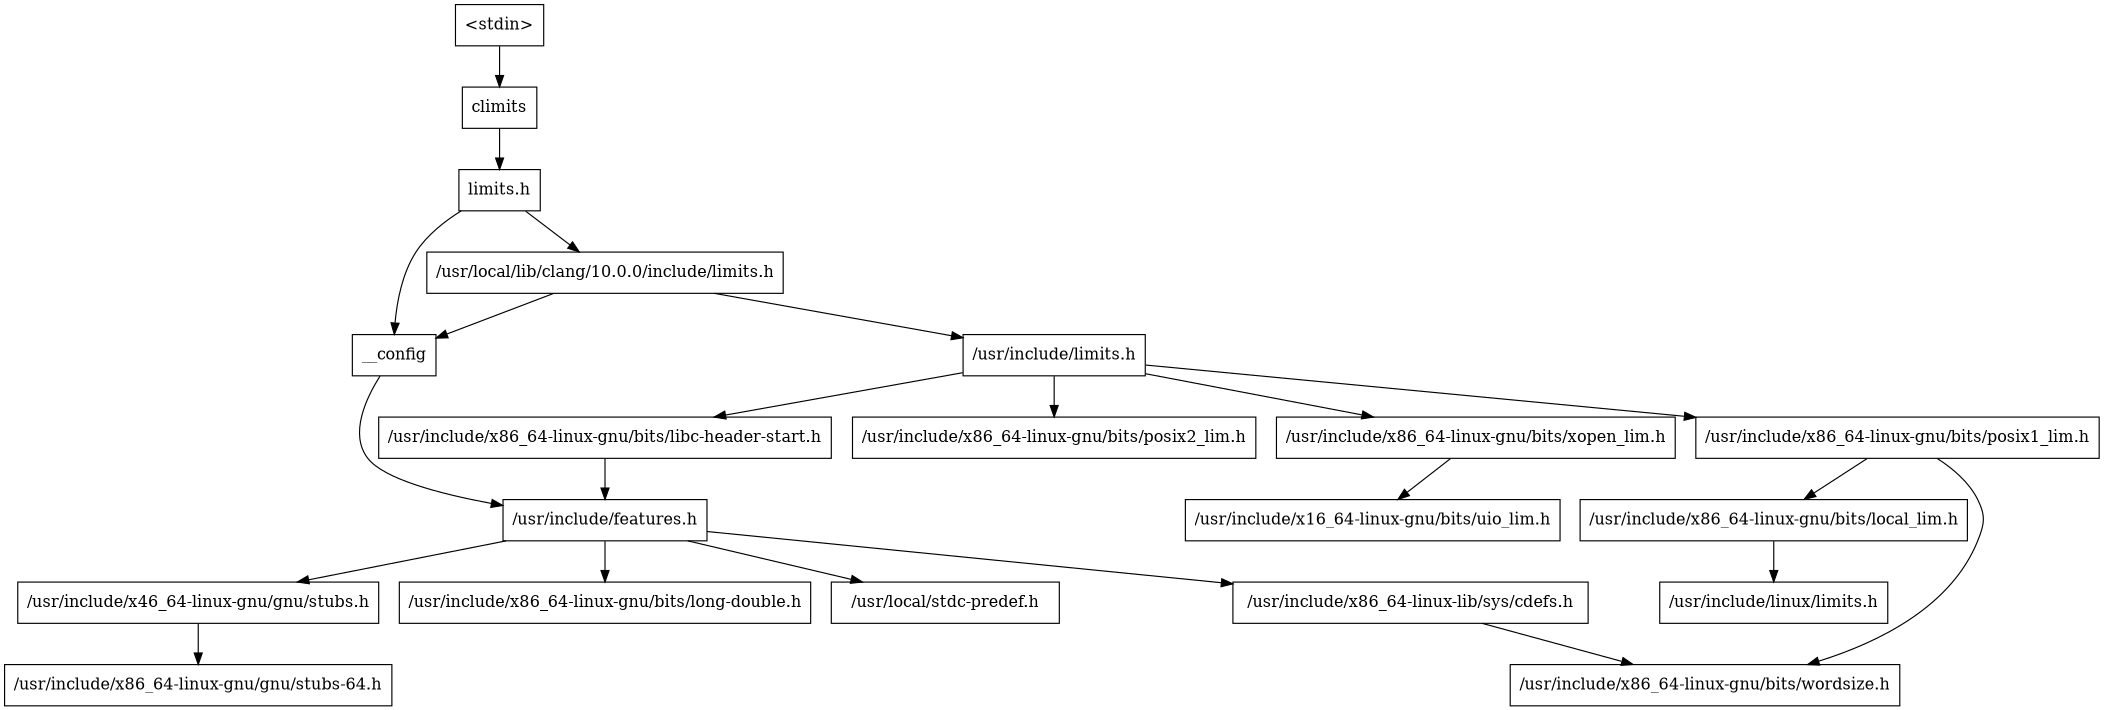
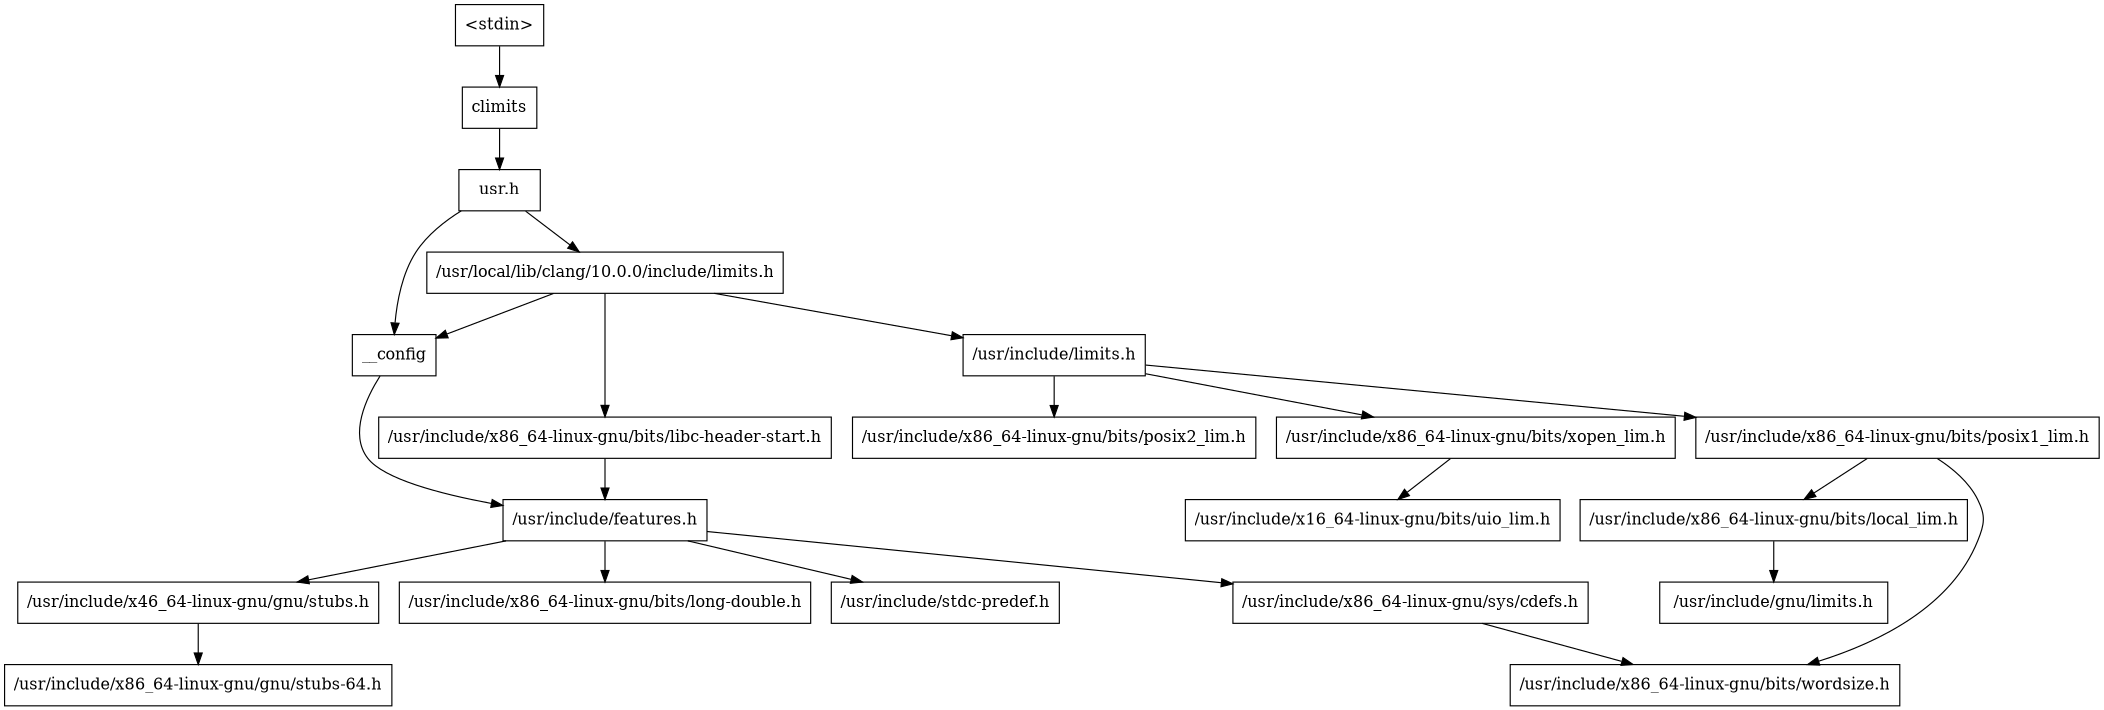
(500, 190) -> (500, 190)
(844, 394) -> (605, 349)
(945, 603) -> (945, 603)
(1411, 603) -> (1411, 603)
(1774, 603) -> (1774, 603)
